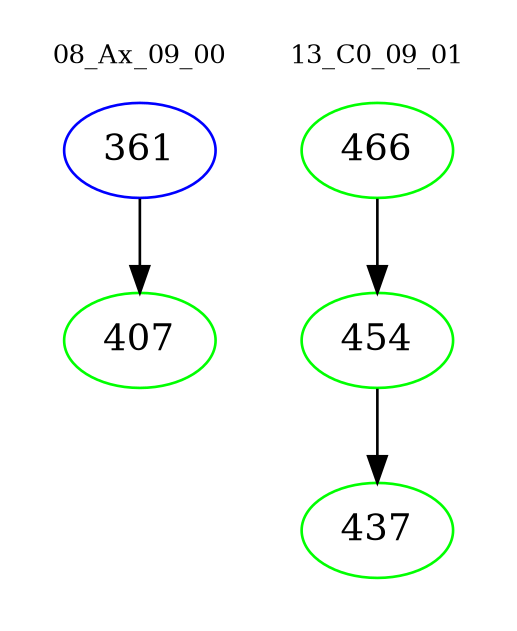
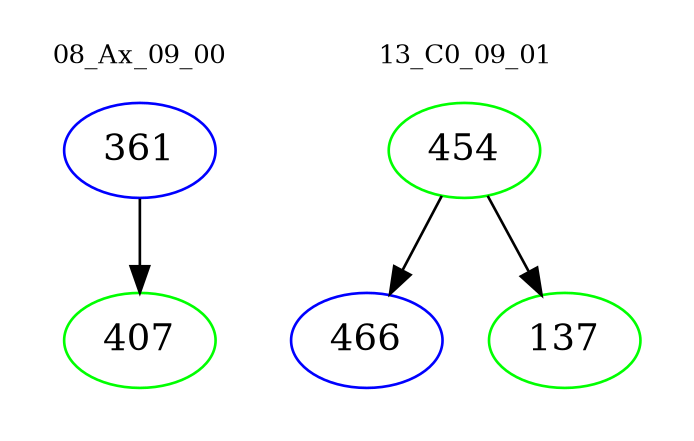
(377, 150) -> (367, 340)
(377, 232) -> (422, 233)
(377, 530) -> (565, 340)
